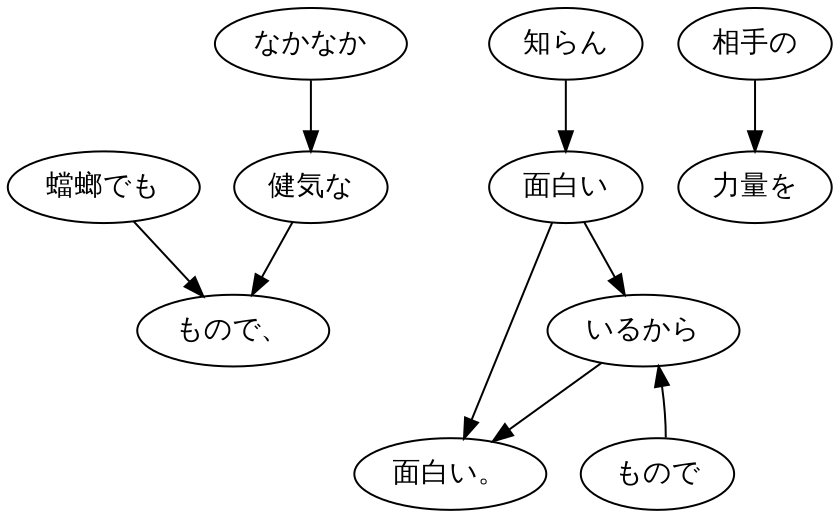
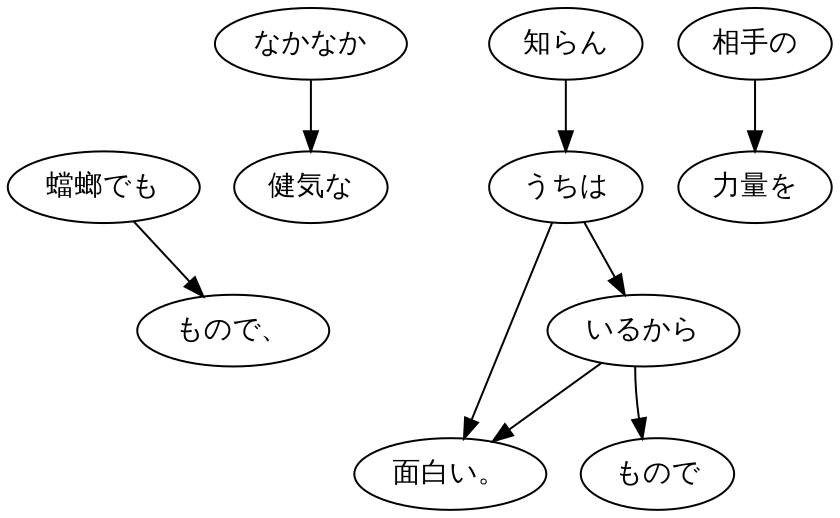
(566, 187) -> (566, 187)
(277, 250) -> none
(665, 412) -> (636, 393)
